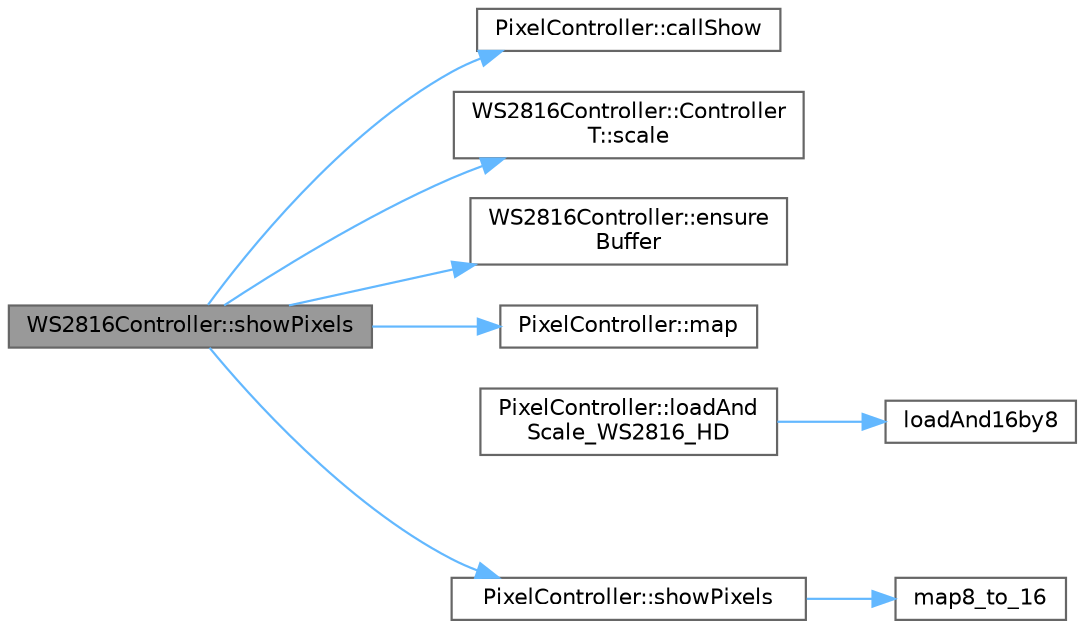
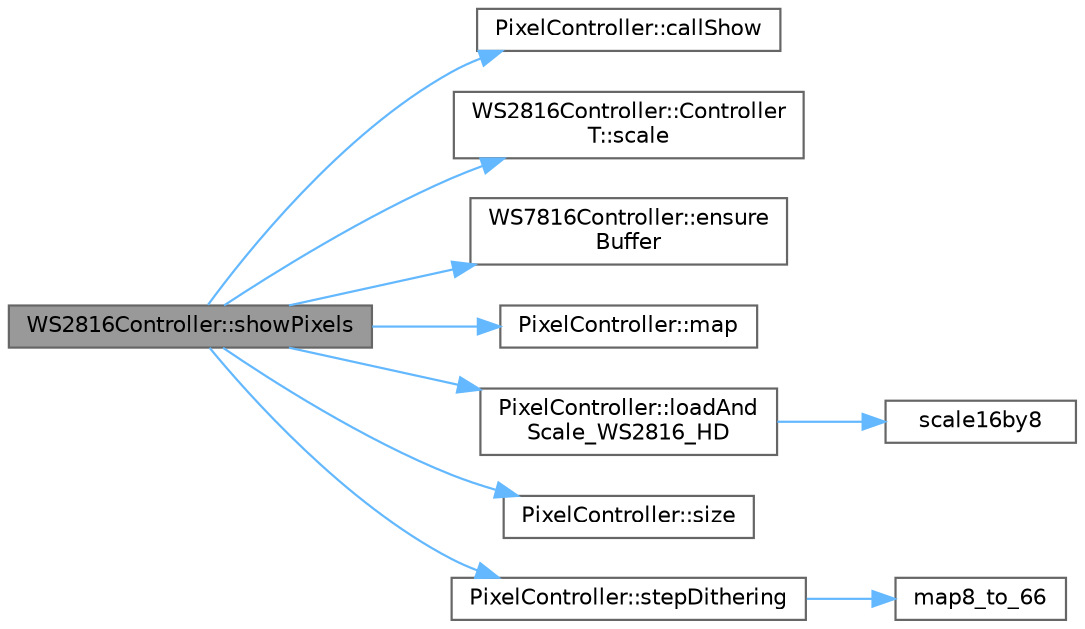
(629, 231) -> (629, 231)
none -> (374, 366)
(981, 422) -> (981, 422)
none -> (629, 517)
(629, 599) -> (629, 599)
(981, 599) -> (981, 599)
